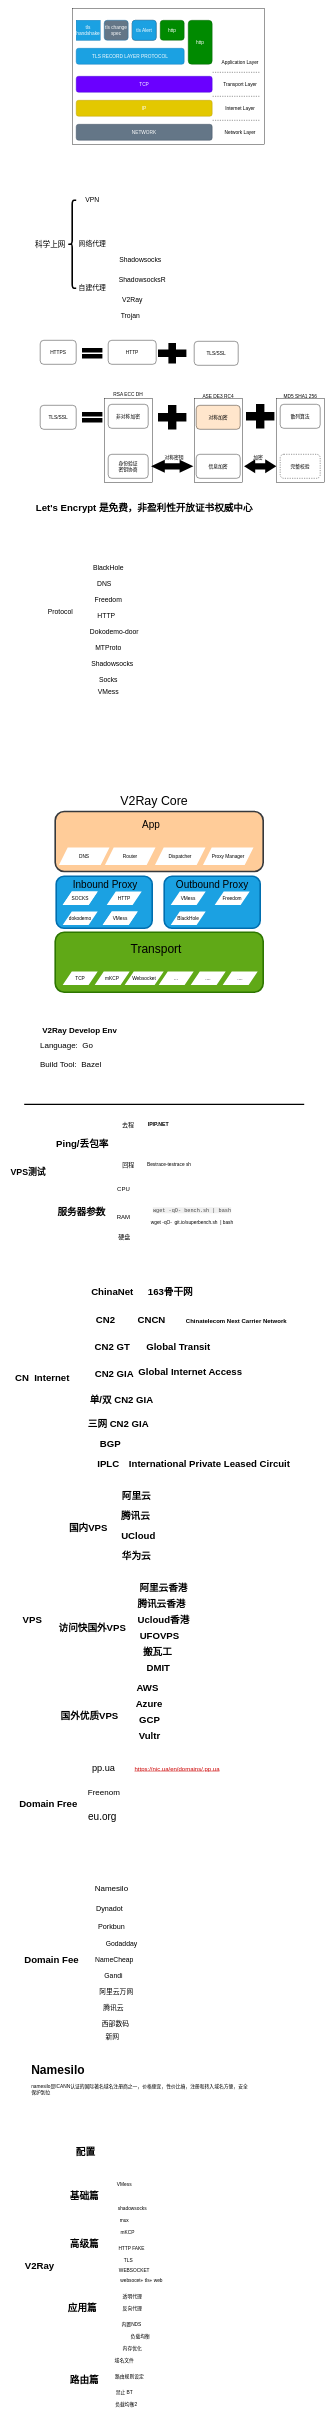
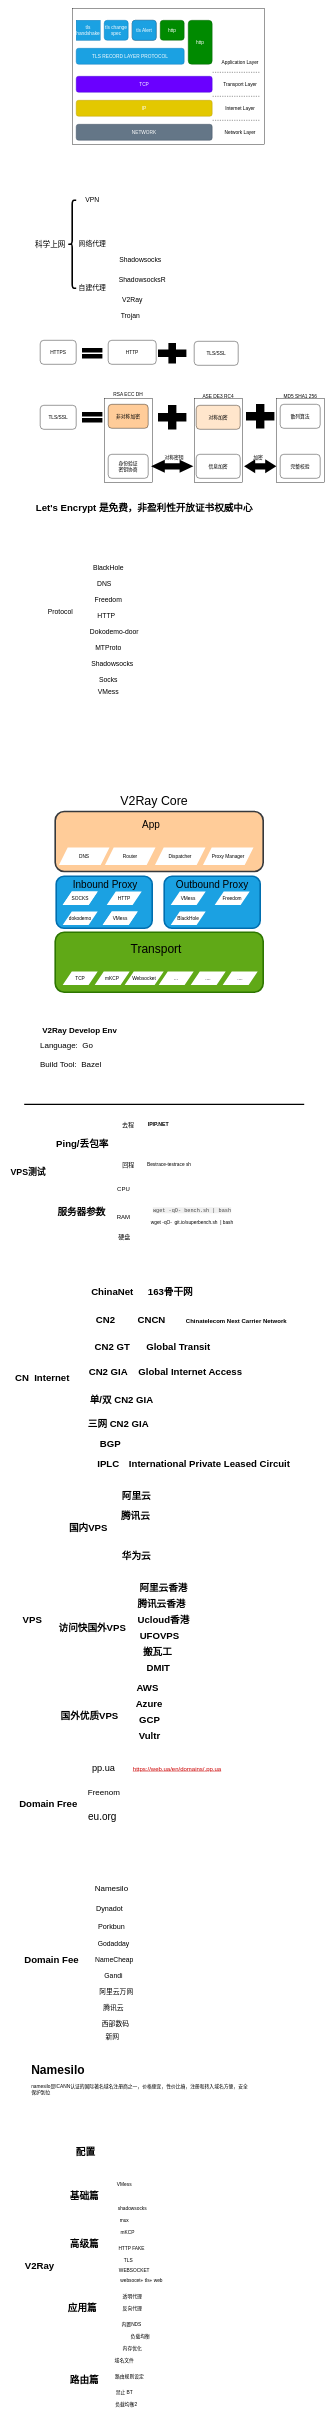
(116, 30) -> (116, 30)
(128, 416) -> (128, 416)
(300, 466) -> (300, 466)
(114, 1374) -> (108, 1372)
(138, 1536) -> none
(177, 1768) -> (177, 1768)
(121, 1944) -> (113, 1944)
